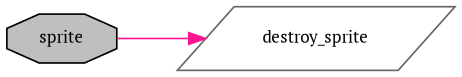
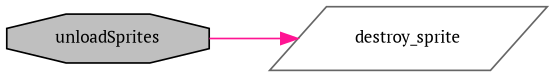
(62, 39) -> (108, 39)
